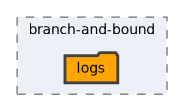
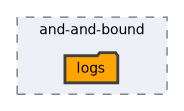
(92, 31) -> (92, 31)
